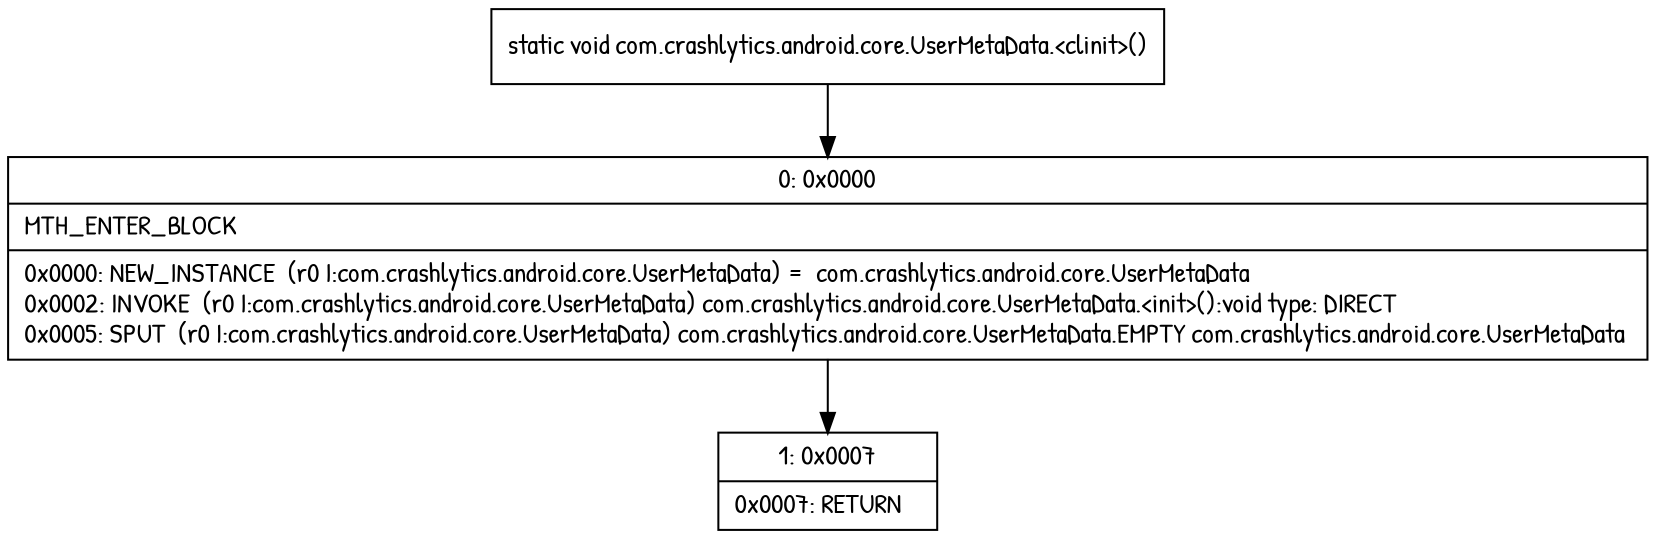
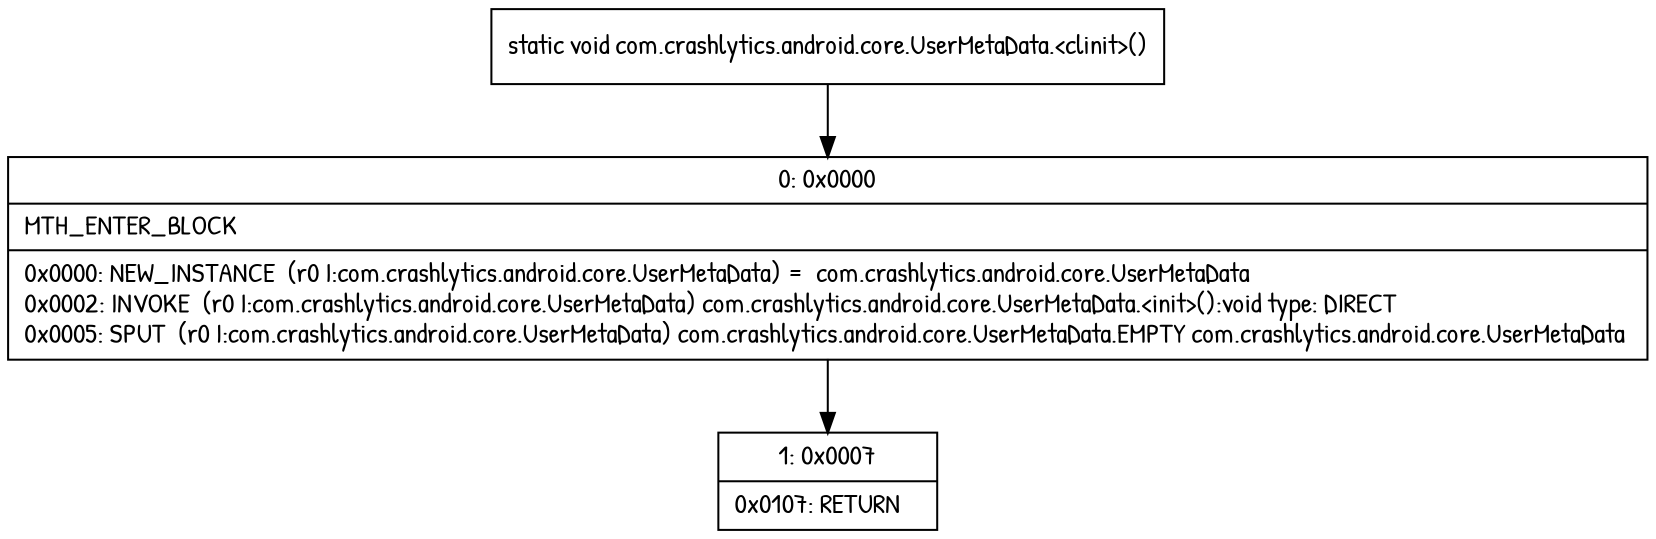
(828, 505) -> (827, 505)
